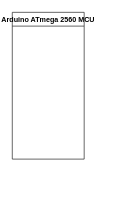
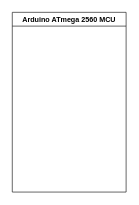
(48, 86) -> (69, 102)
